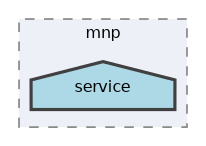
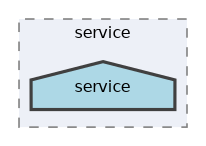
(103, 34) -> (103, 34)
